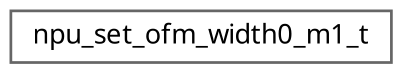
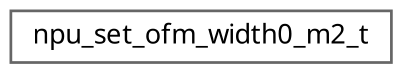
(201, 37) -> (201, 37)
